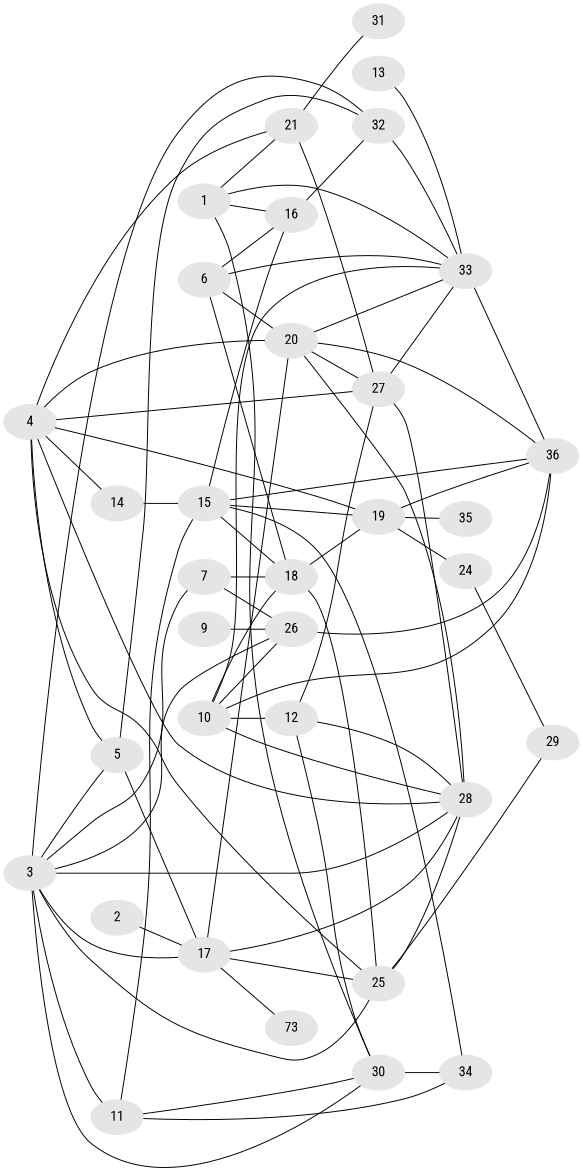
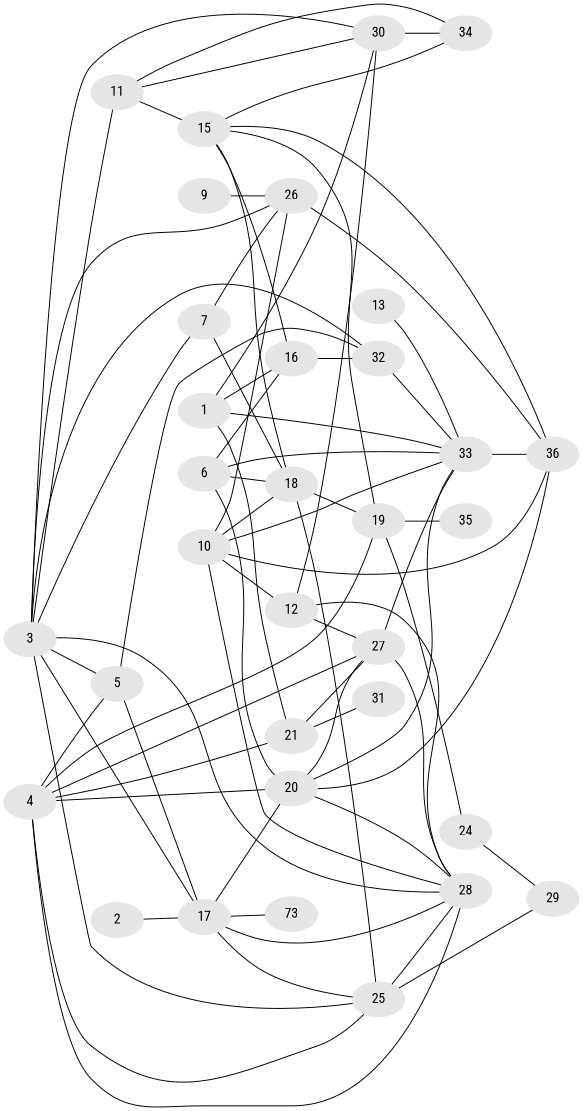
(464, 484) -> none
(117, 503) -> none
